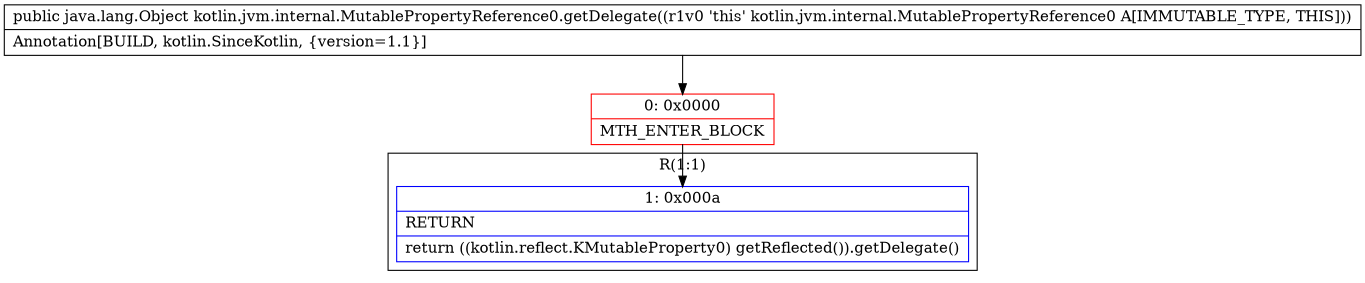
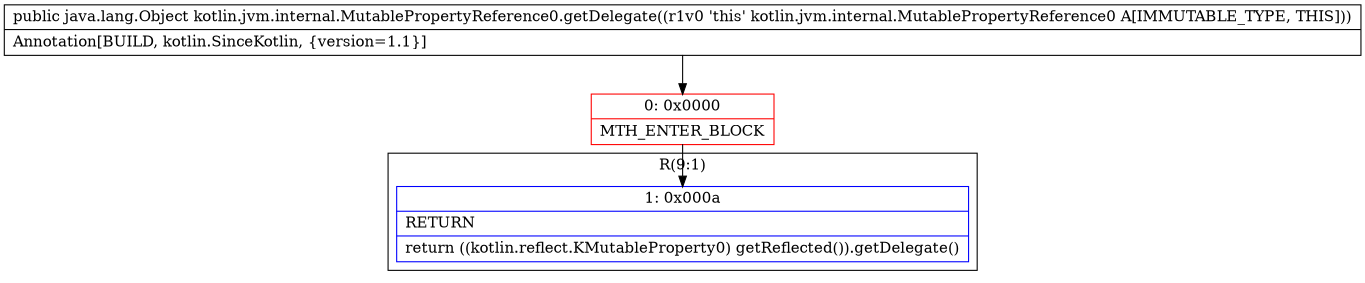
(683, 166) -> (683, 166)
